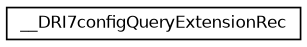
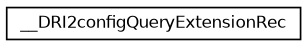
(154, 24) -> (154, 24)
